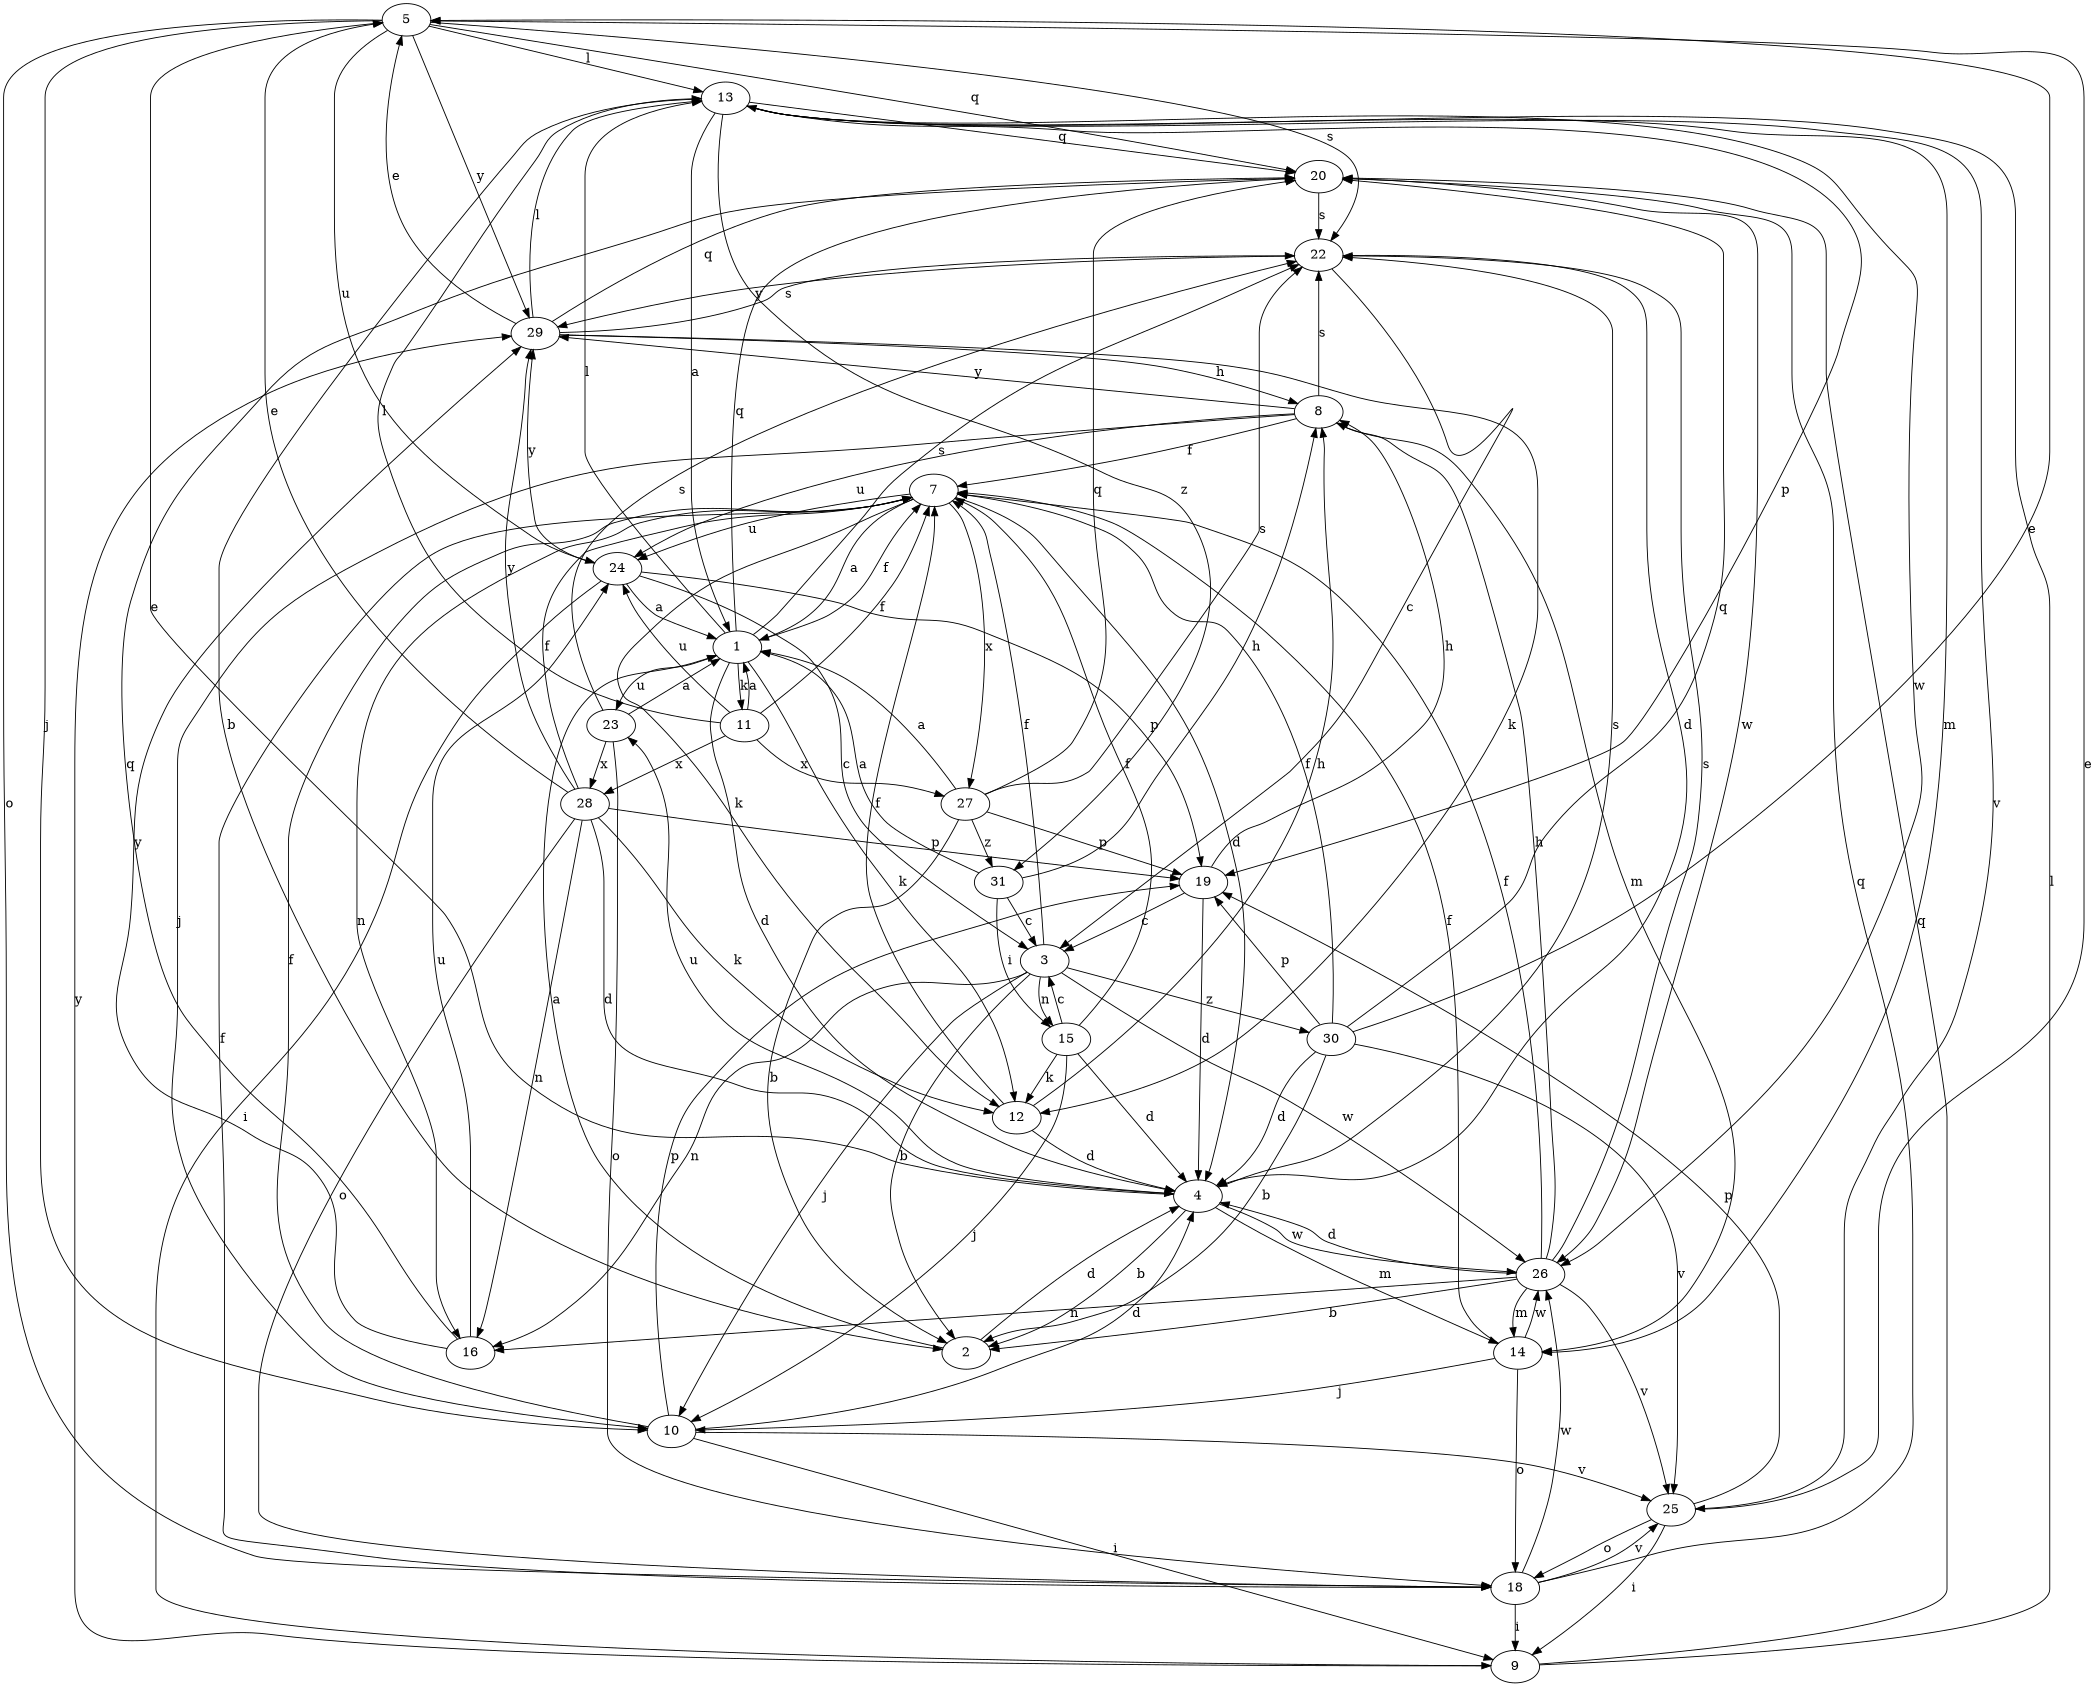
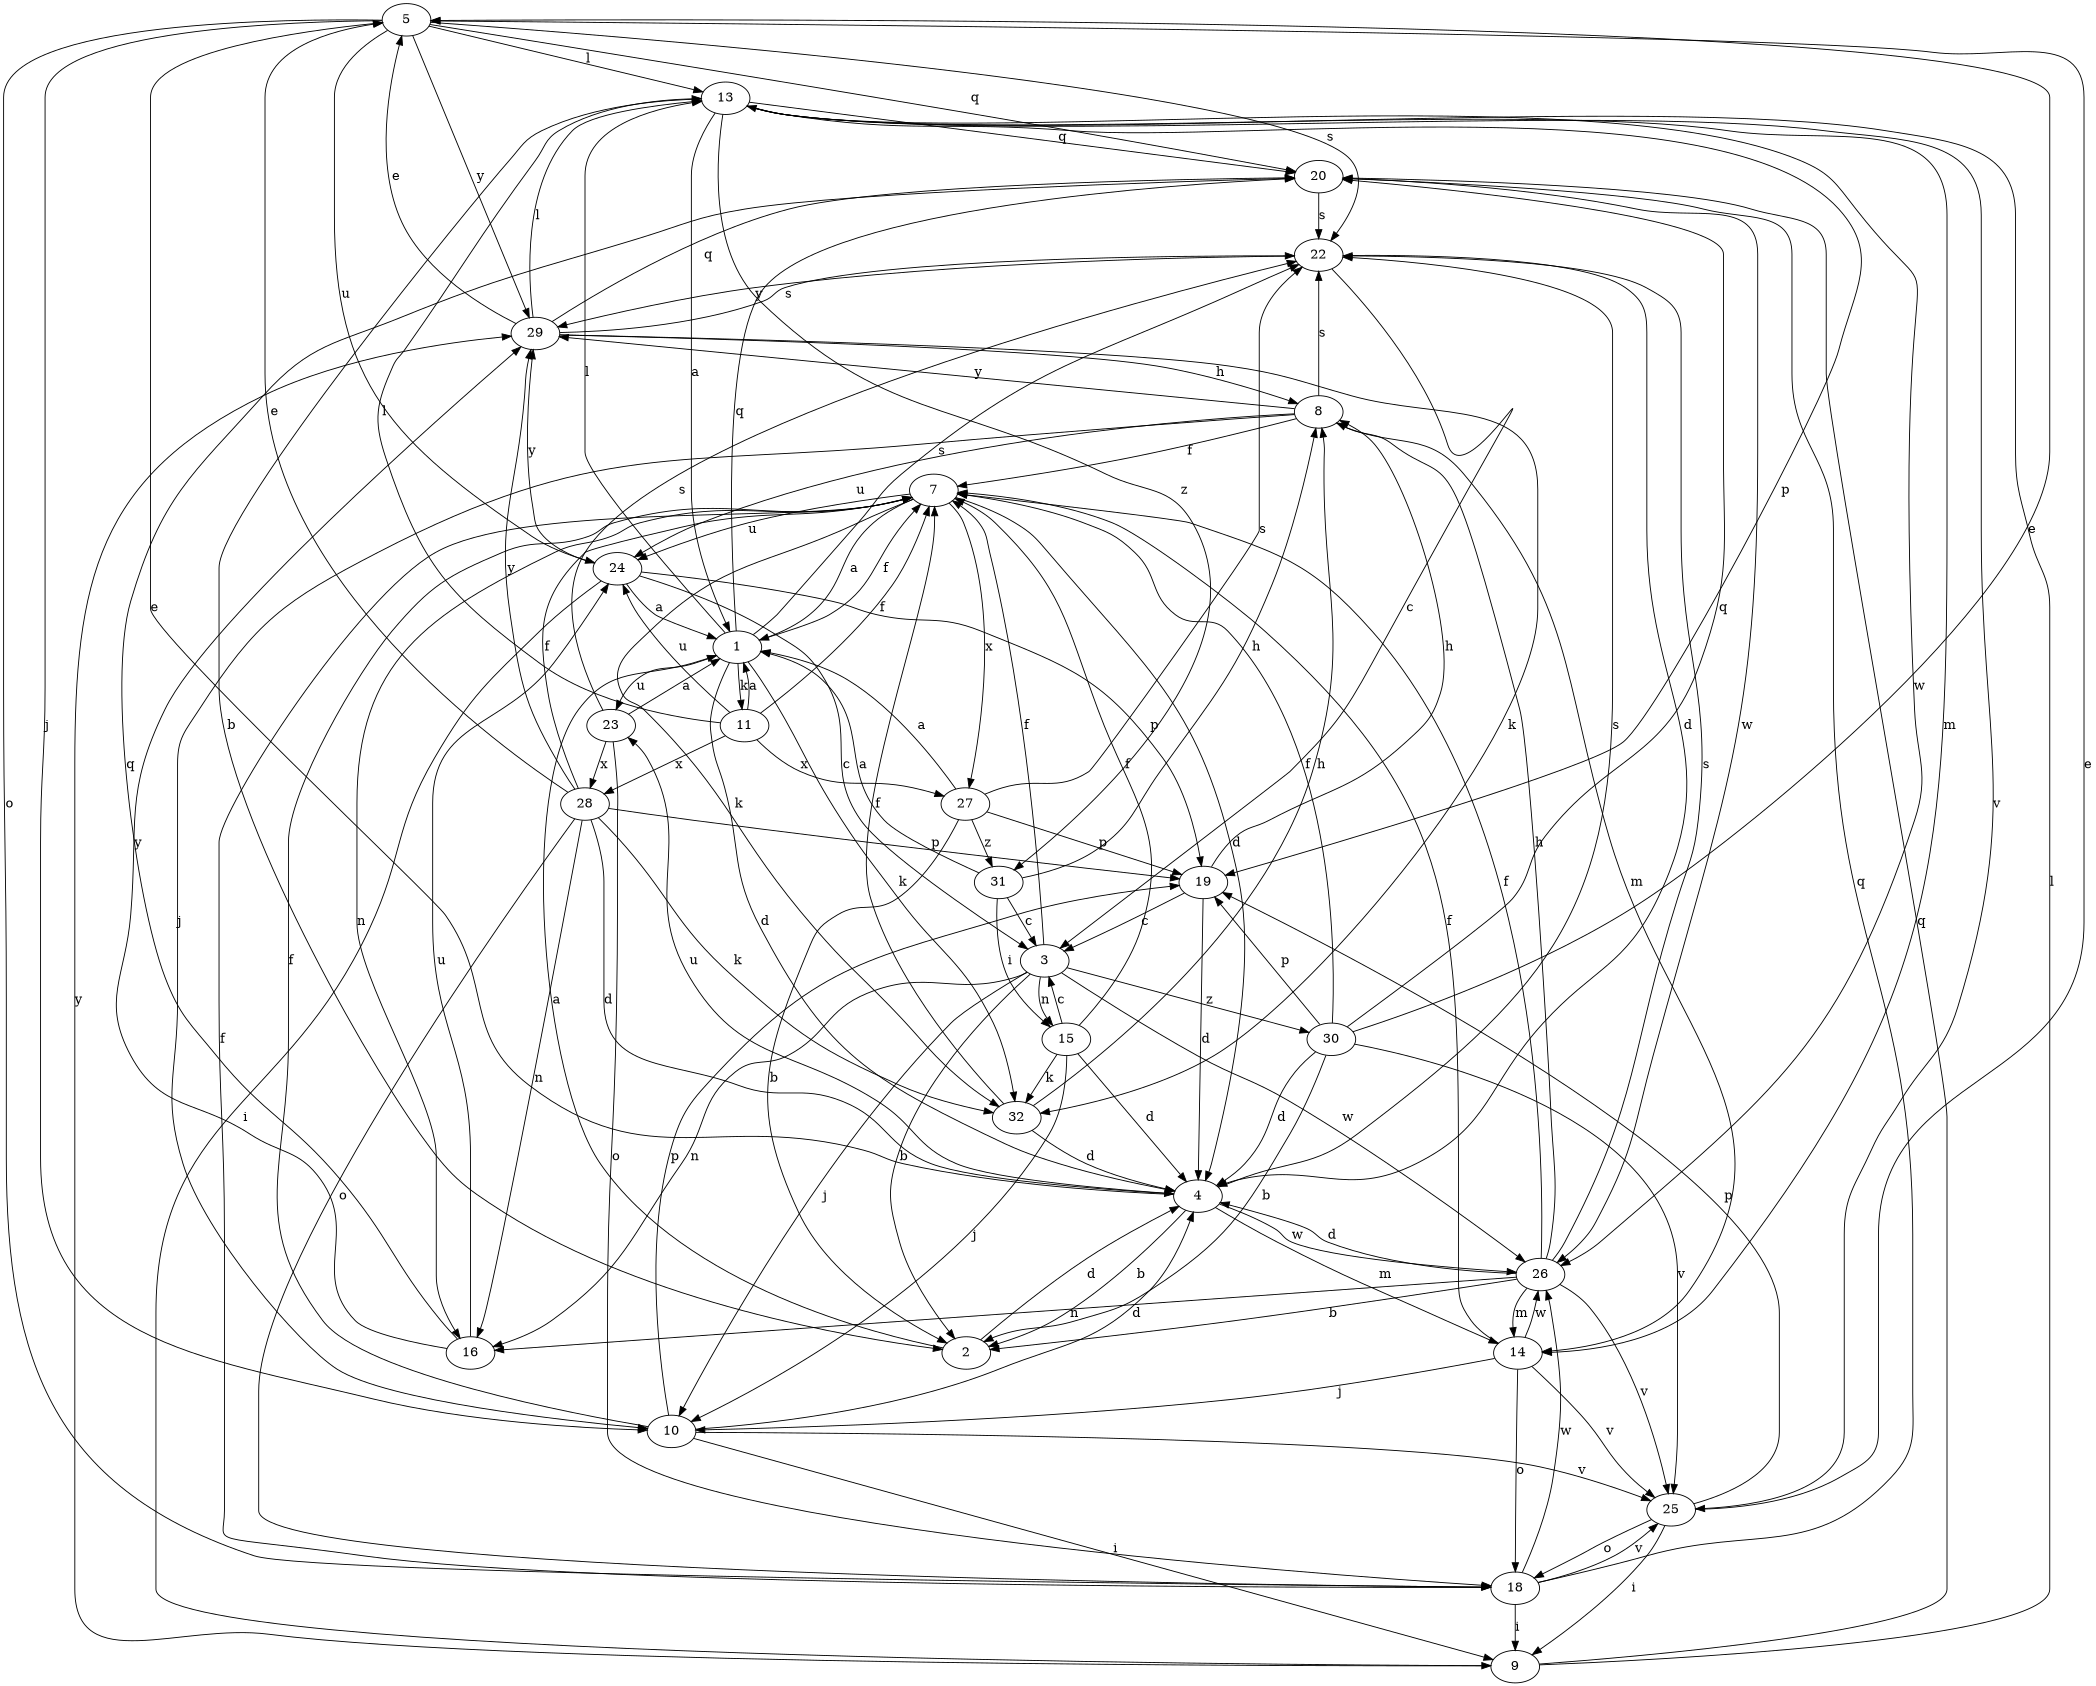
(1093, 446) -> none
(1017, 1118) -> (1017, 1118)
none -> (1592, 1428)
